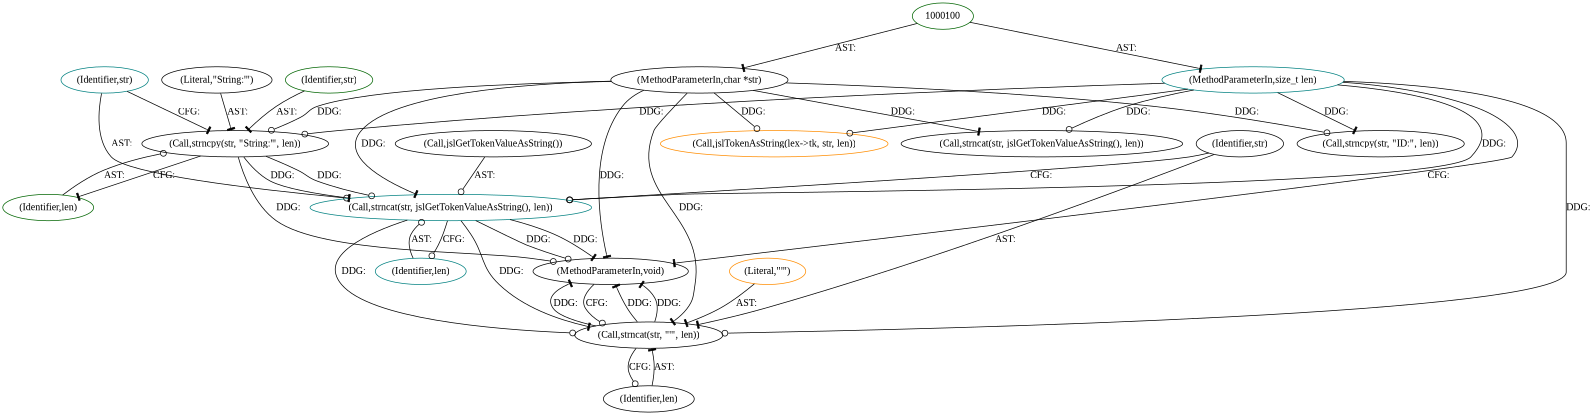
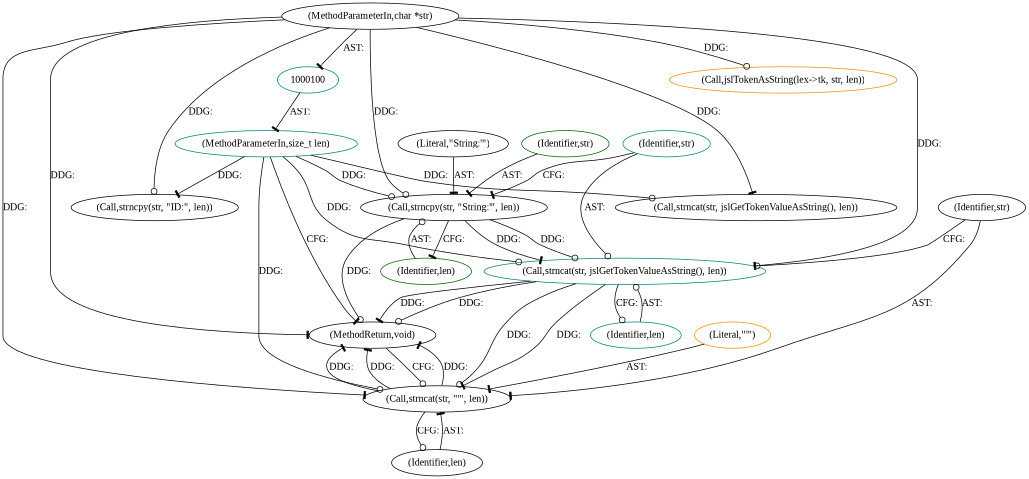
(943, 16) -> (308, 80)
(831, 45) -> (339, 47)
(1020, 111) -> none
(493, 144) -> none
(611, 271) -> (373, 335)
